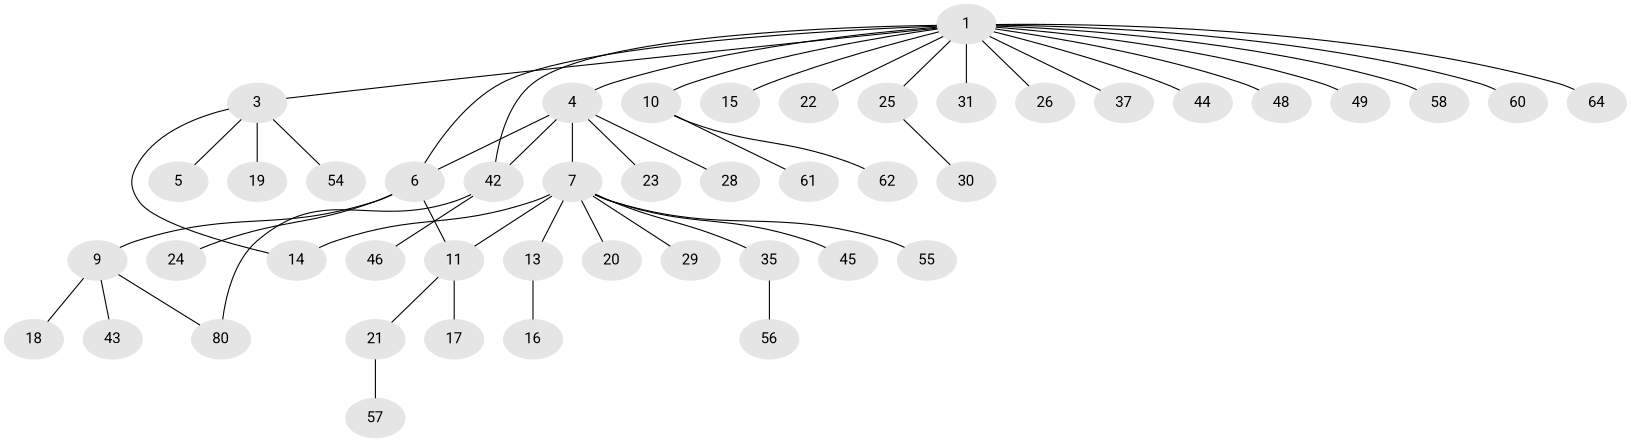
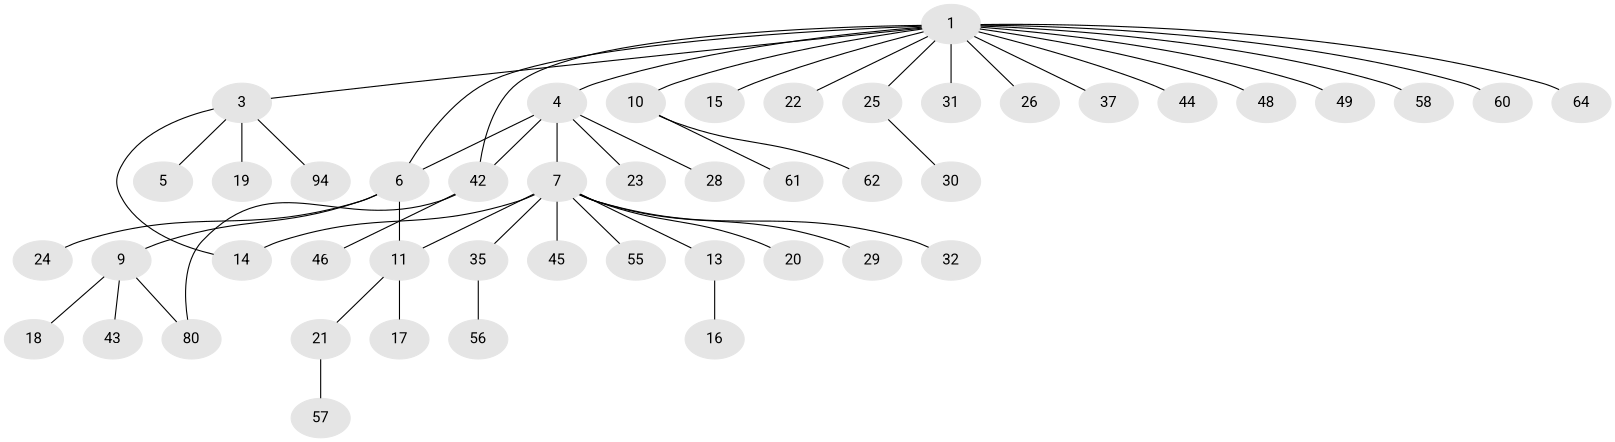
(336, 182) -> (321, 182)
none -> (951, 260)
